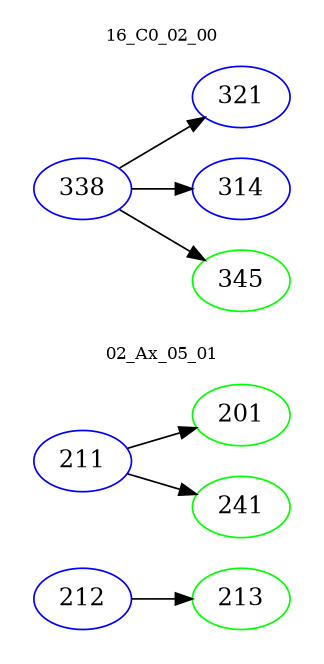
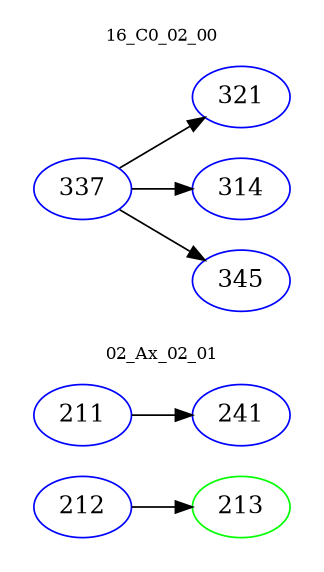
(83, 189) -> (83, 189)
(241, 281) -> (241, 281)
(162, 355) -> (162, 355)
(241, 415) -> none
(241, 507) -> (241, 415)
